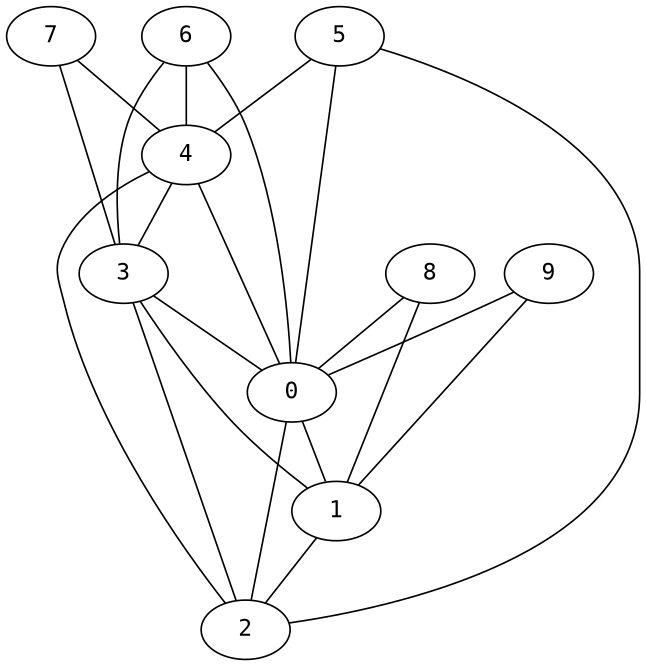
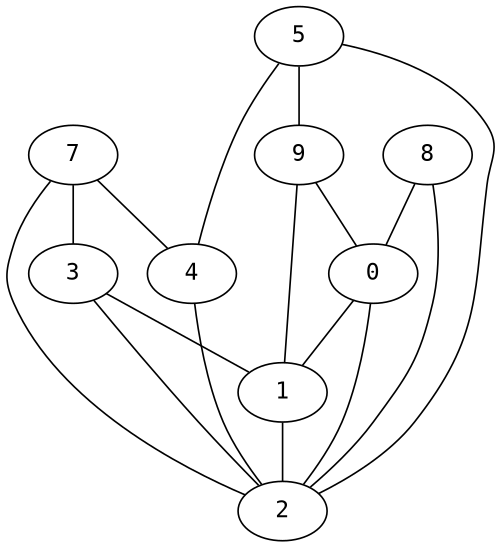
(186, 36) -> none
(155, 214) -> none
(316, 214) -> (299, 96)
(239, 274) -> none
(208, 333) -> none
none -> (62, 374)
(383, 392) -> (417, 354)
